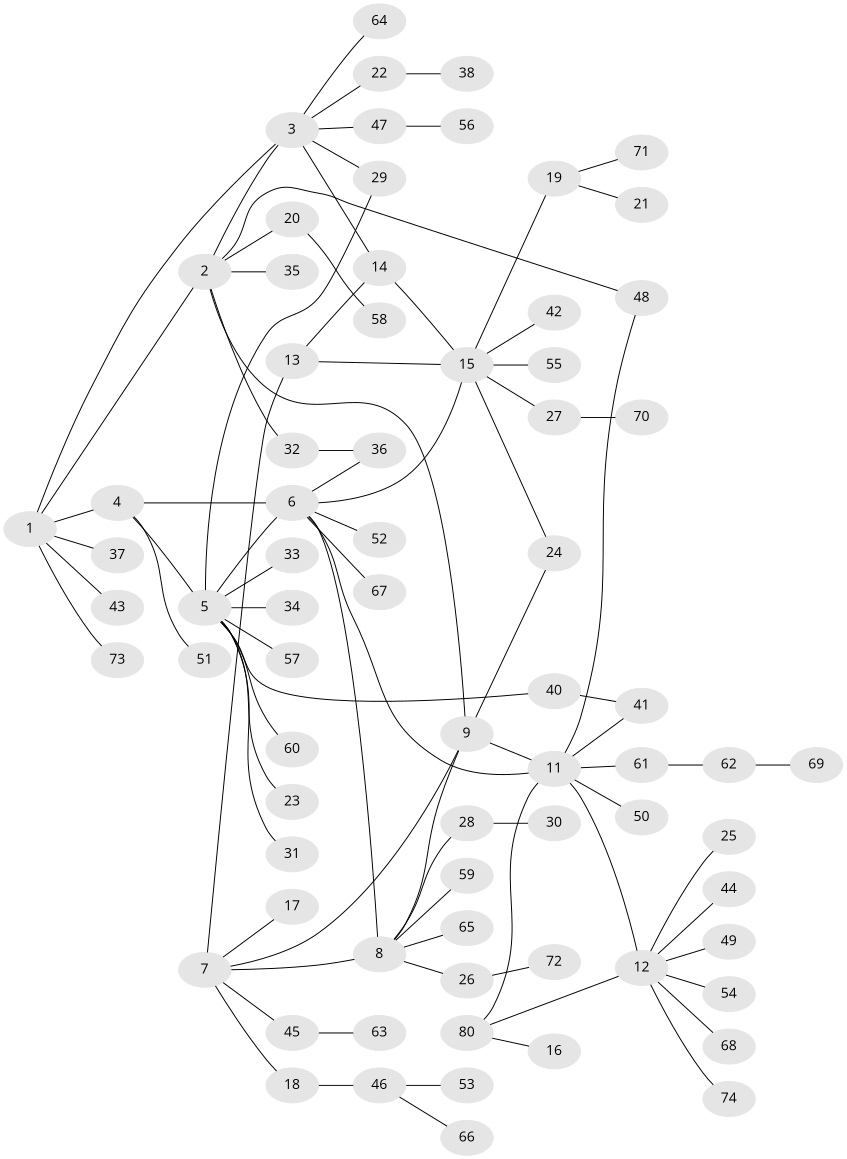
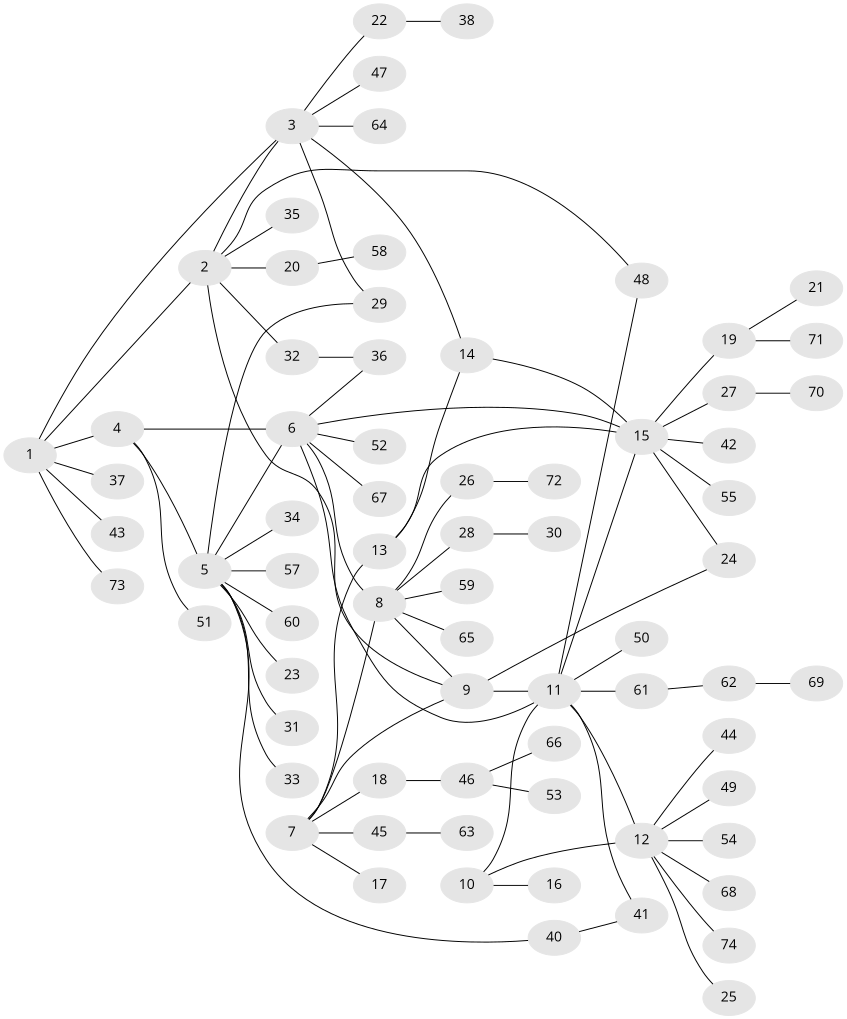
(467, 126) -> none
none -> (598, 564)
(467, 1033) -> (467, 885)
